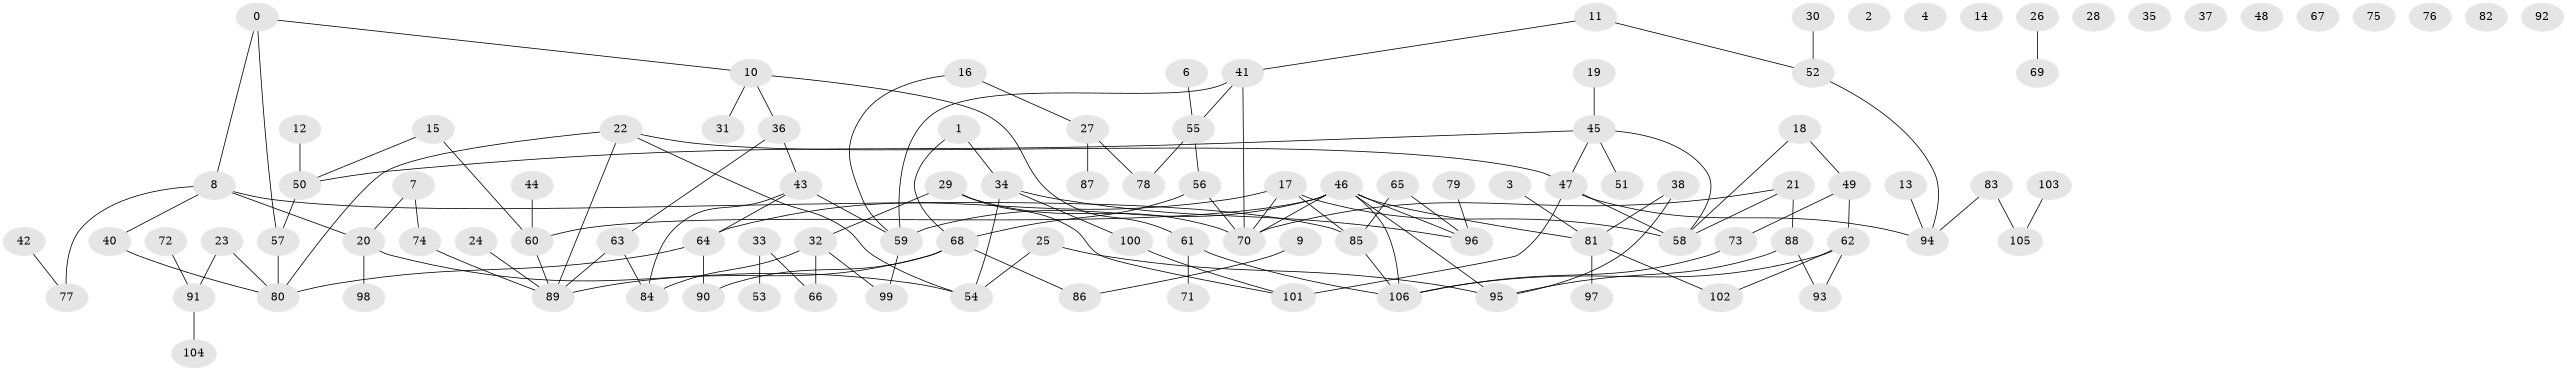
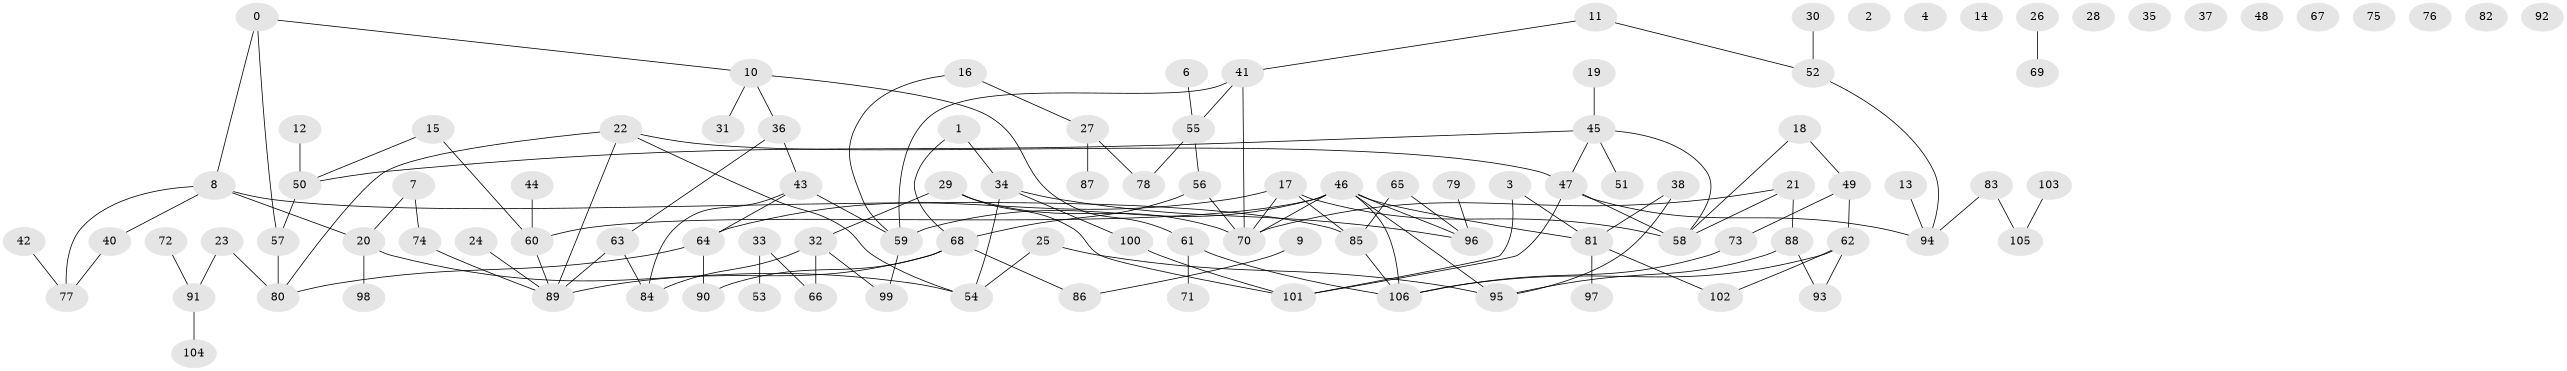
none -> (1437, 270)
(192, 274) -> (88, 270)
